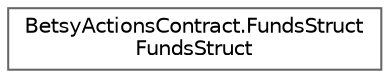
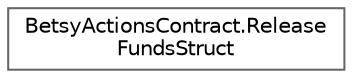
(195, 39) -> (176, 39)
